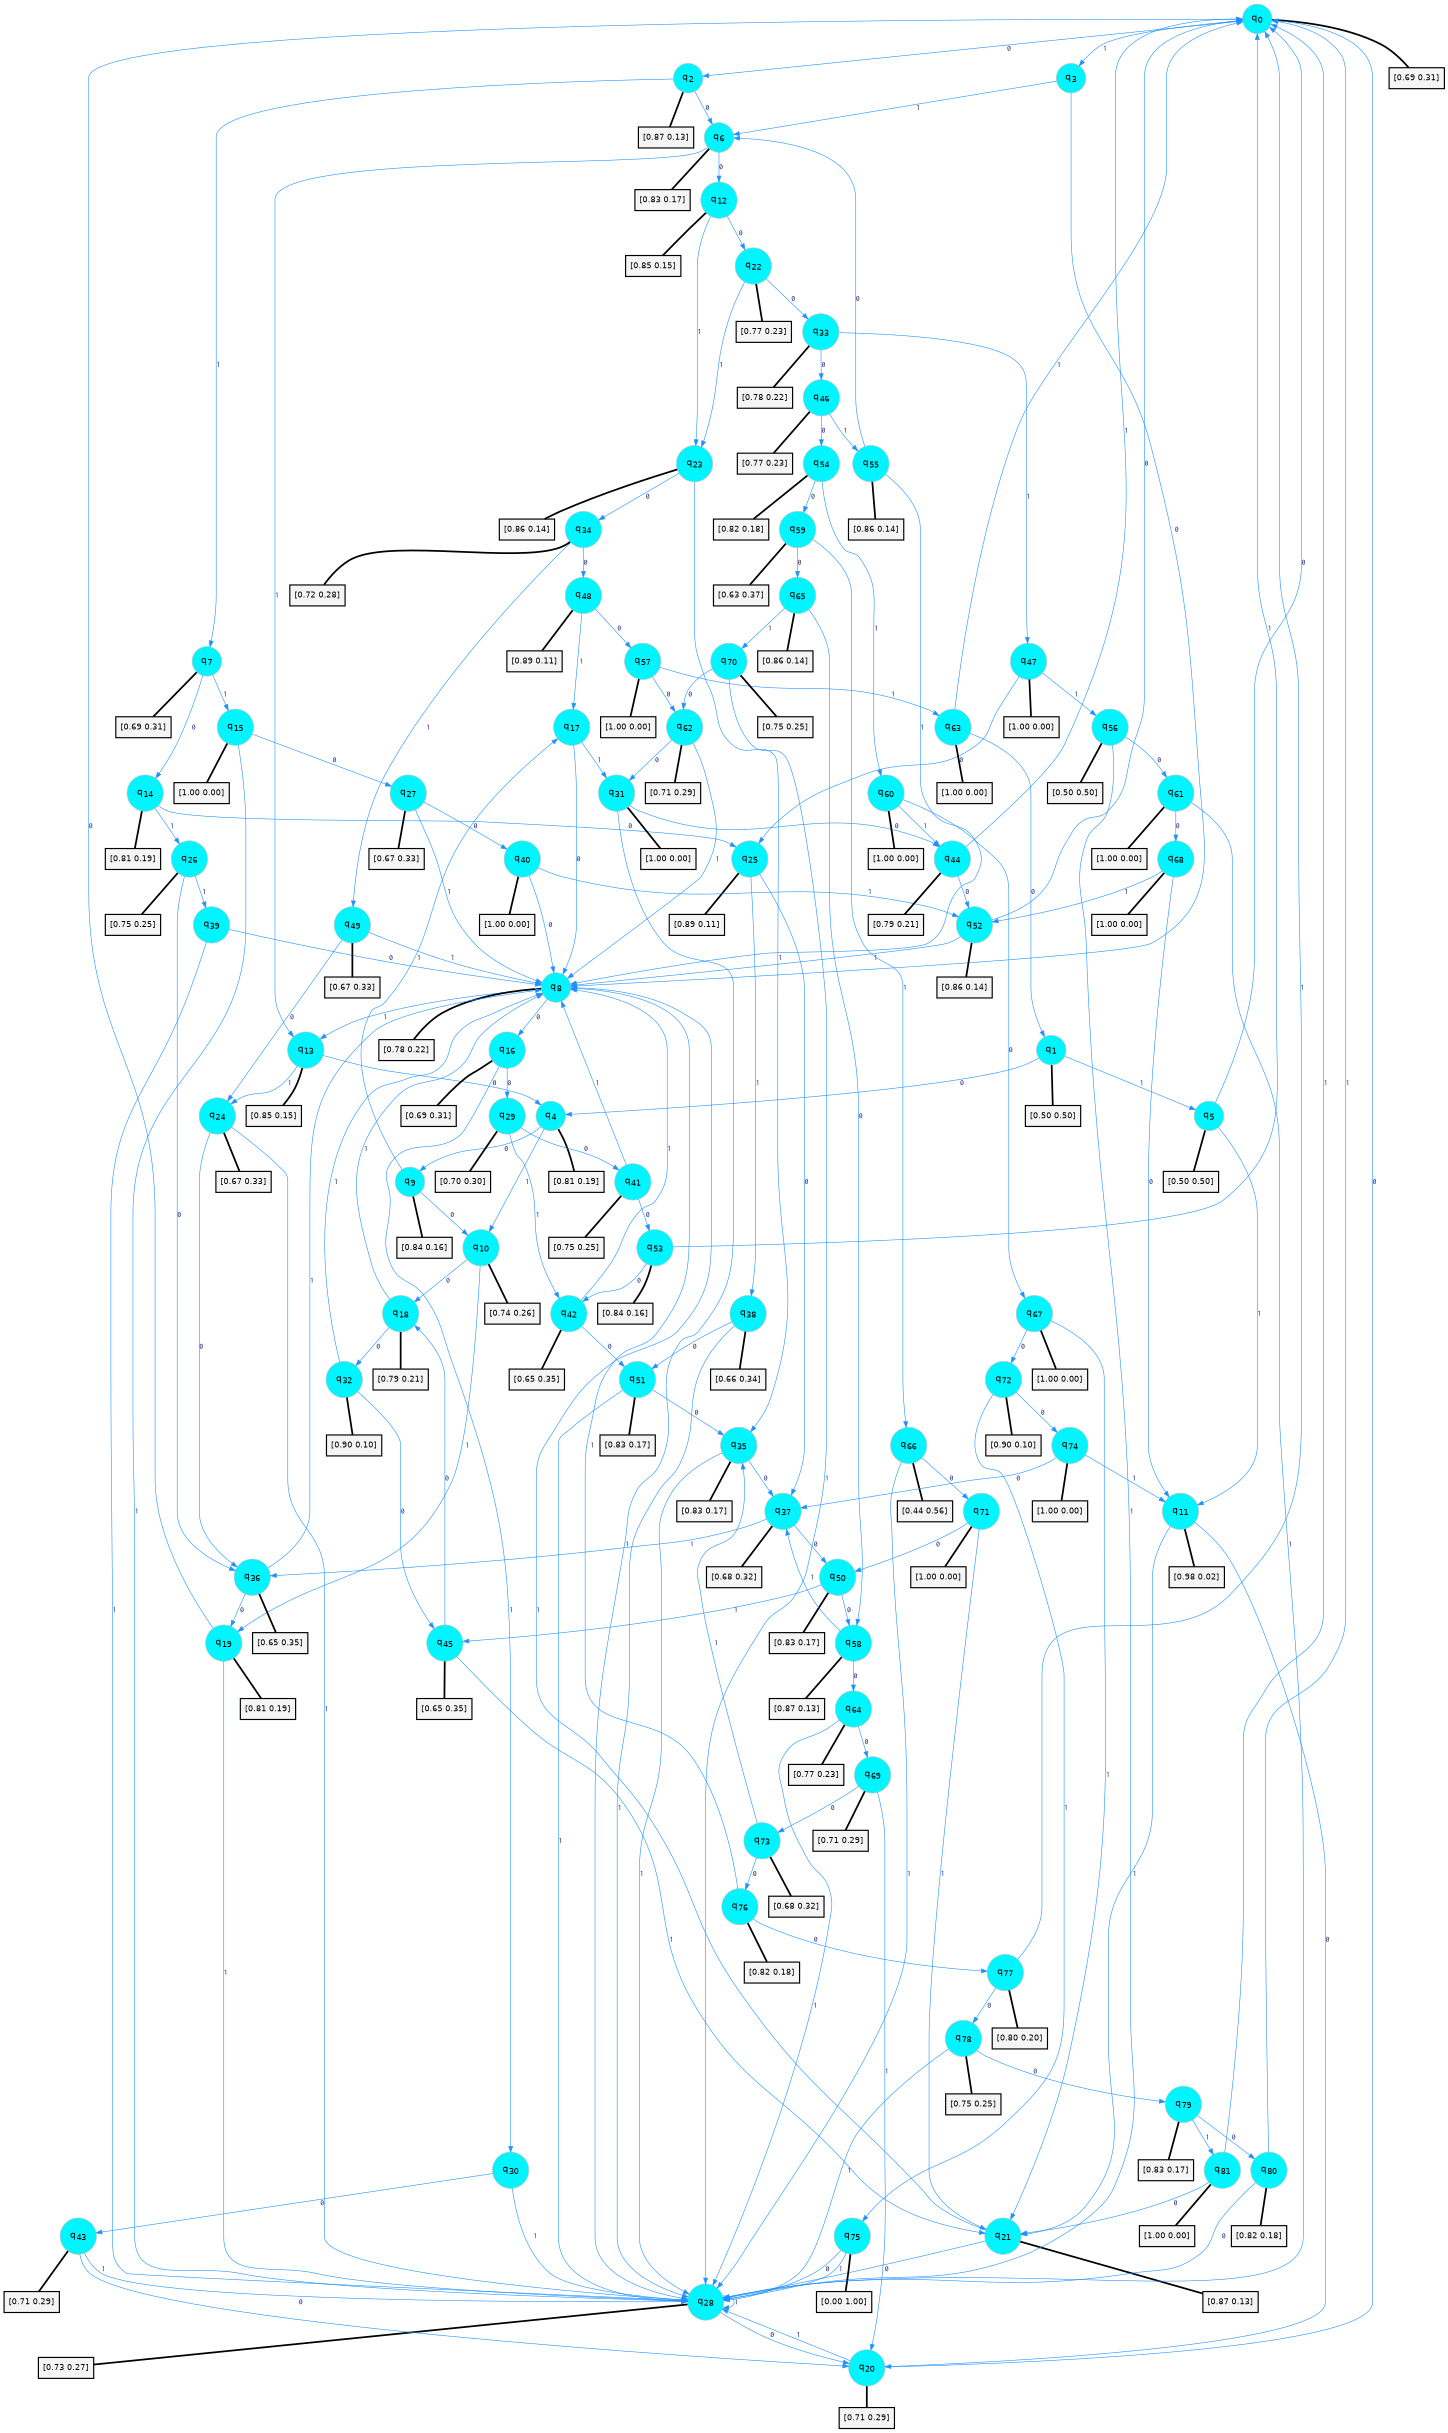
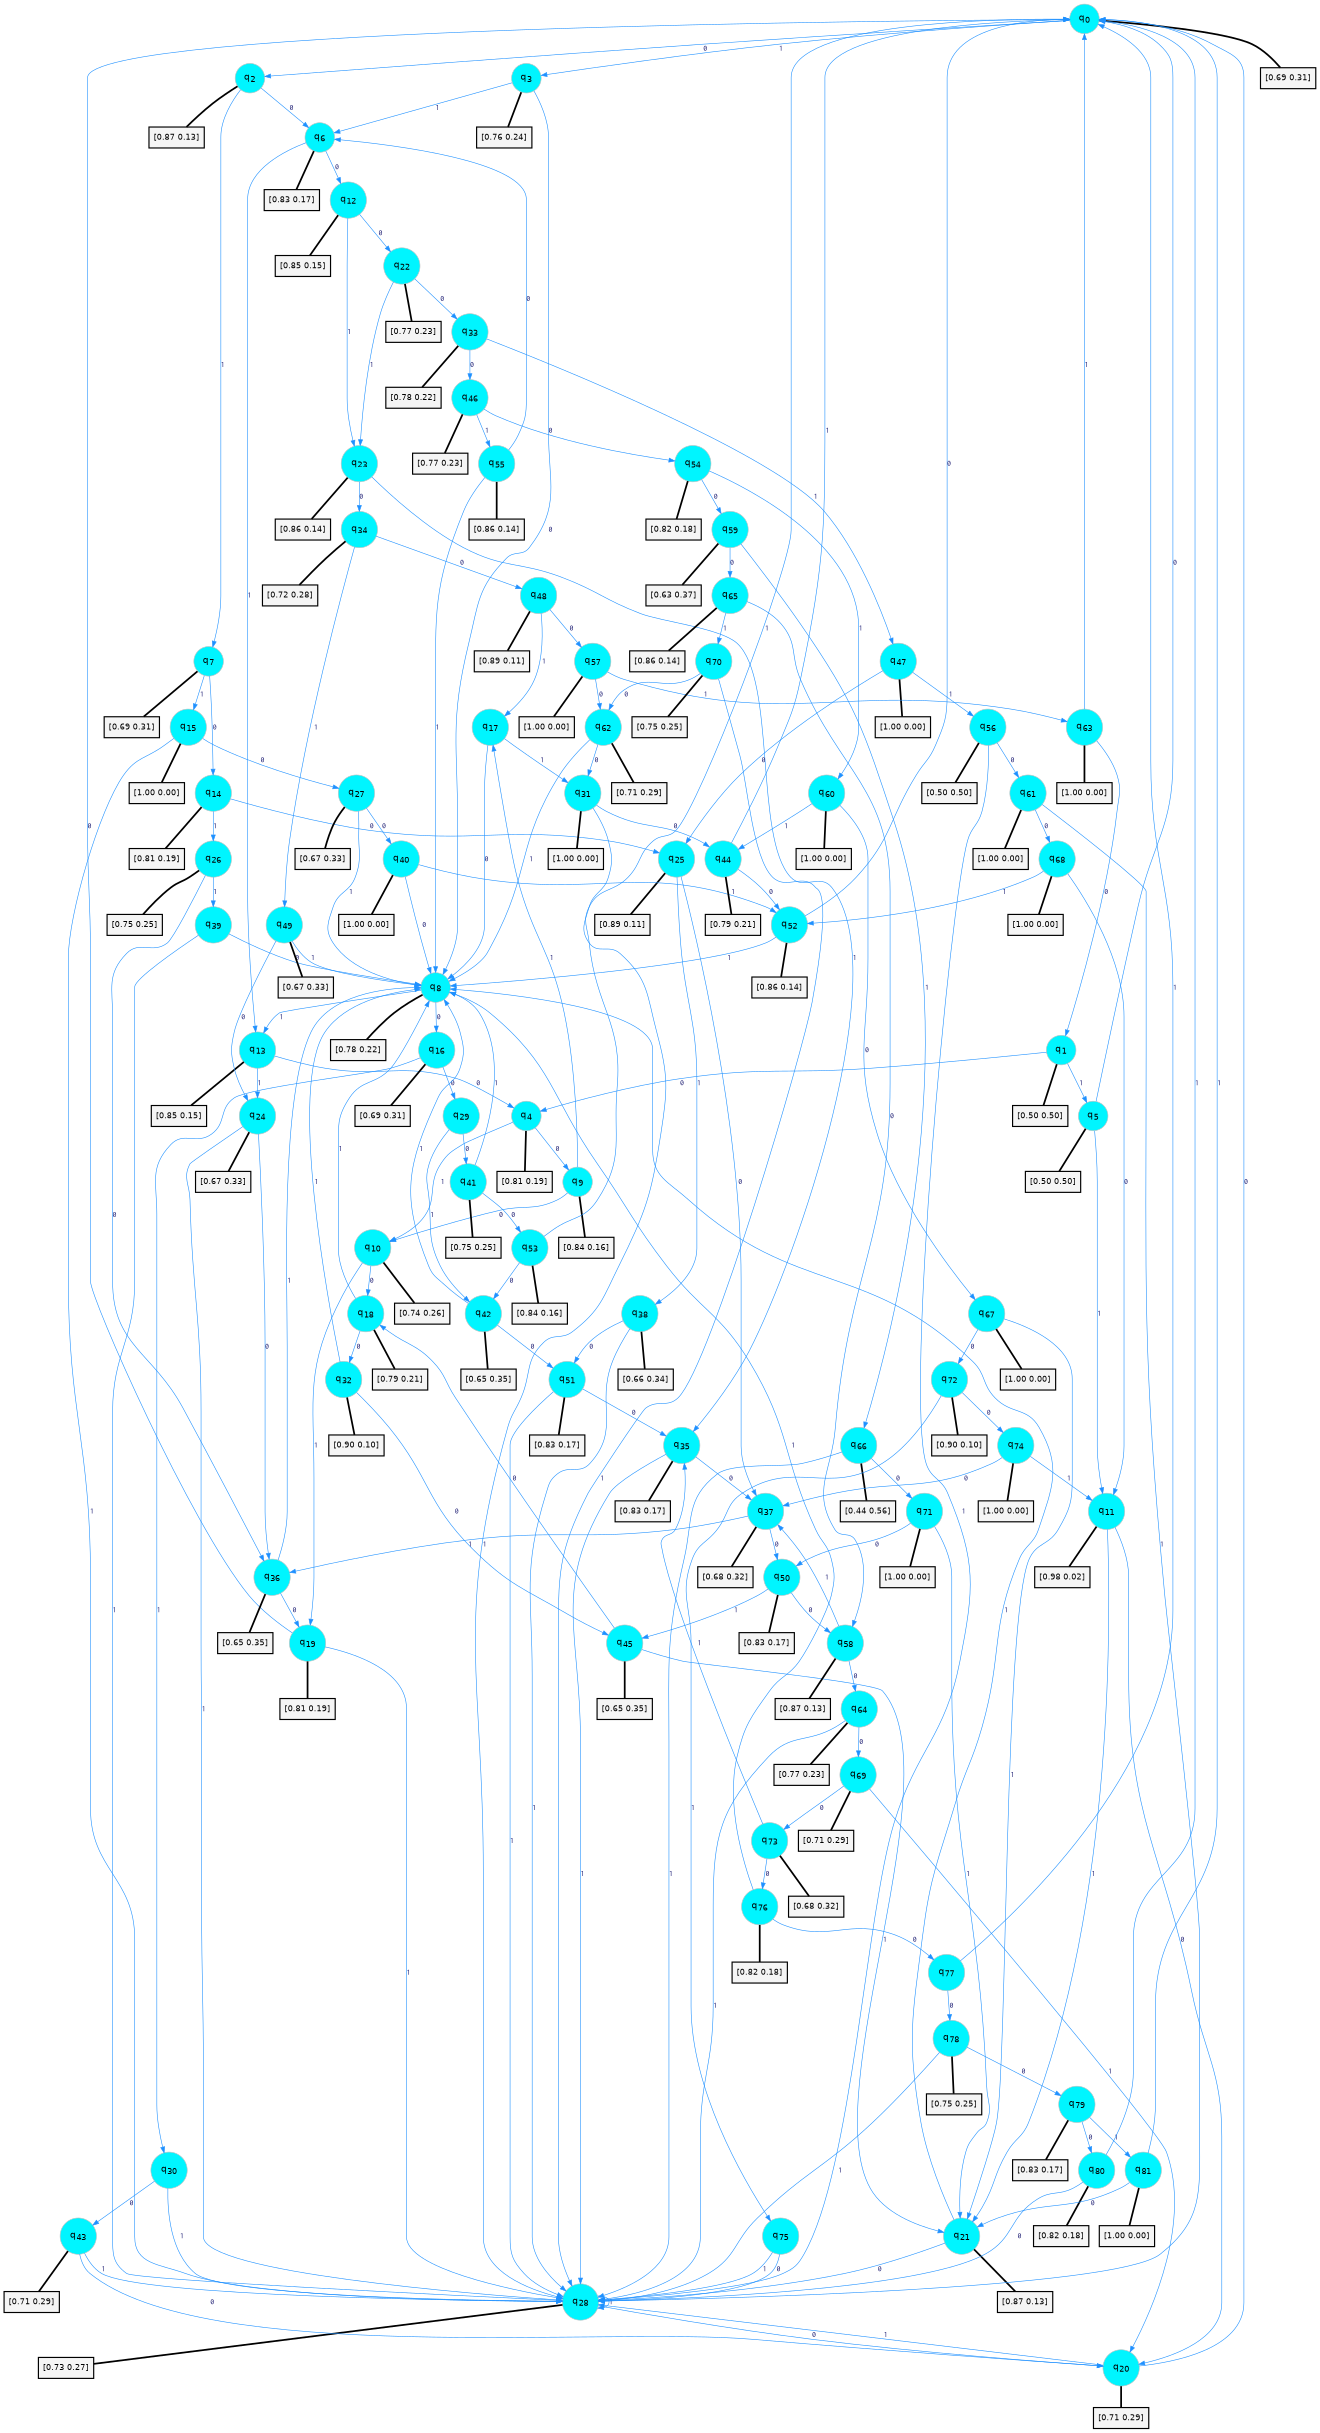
none -> (504, 138)
(463, 1182) -> none
(1020, 2038) -> none
(844, 2302) -> none
